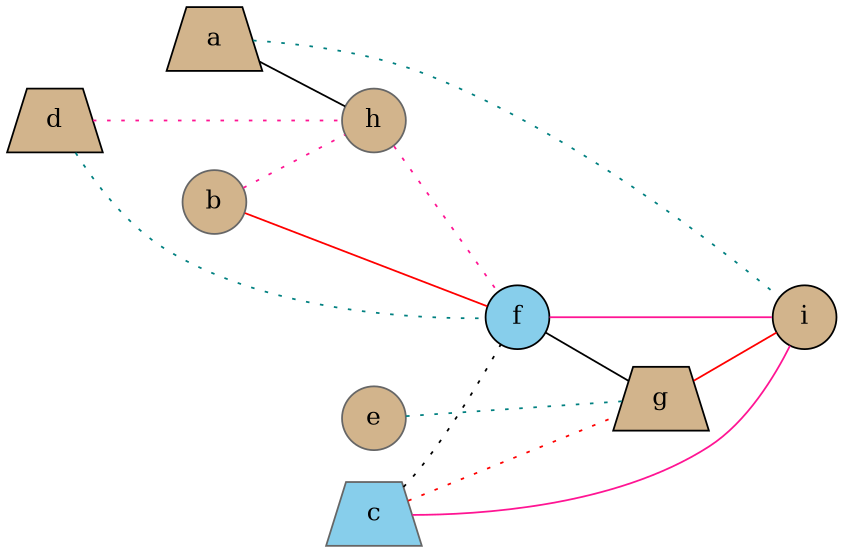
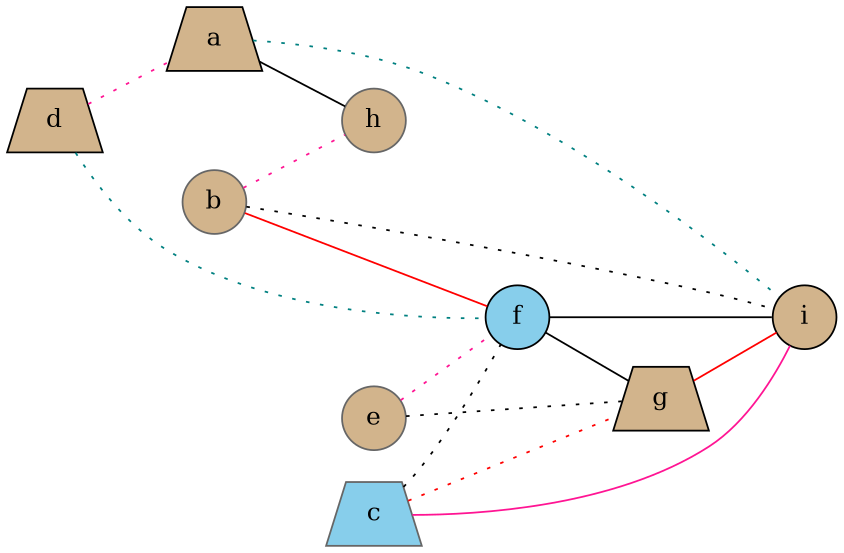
(217, 121) -> (129, 83)
(446, 219) -> (446, 368)
none -> (511, 252)
(661, 317) -> (661, 317)
(514, 409) -> (514, 409)
